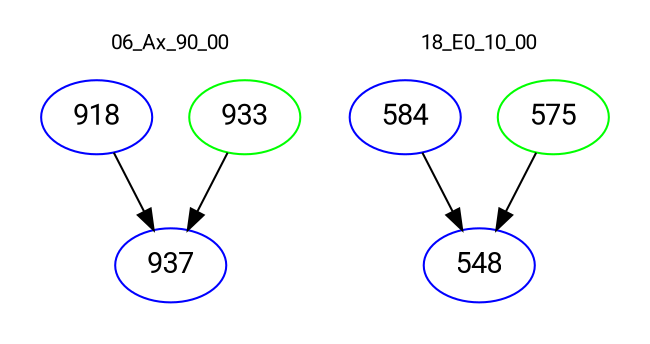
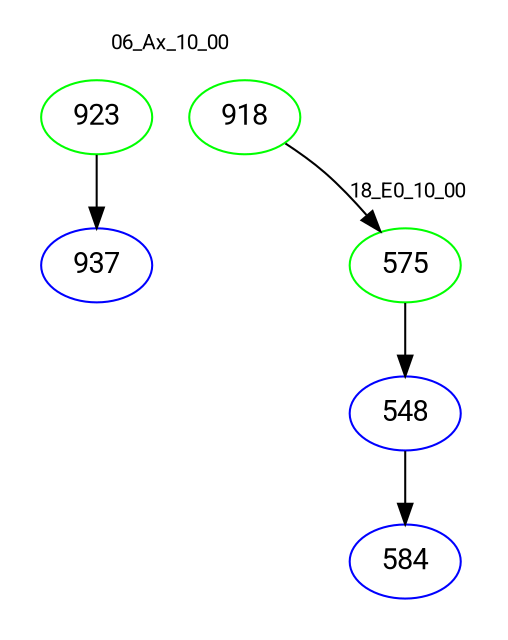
(171, 44) -> (171, 44)
(97, 117) -> (245, 117)
(245, 117) -> (97, 117)
(129, 182) -> (346, 193)
(438, 182) -> (405, 477)
